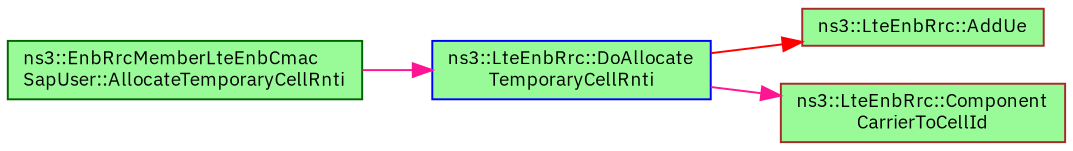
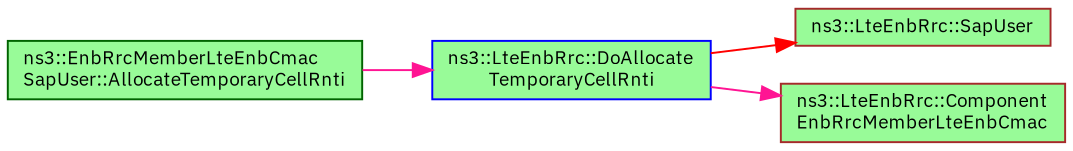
(923, 27) -> (923, 27)
(923, 113) -> (923, 113)
